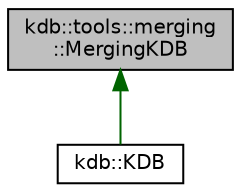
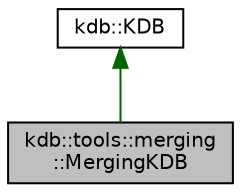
(120, 118) -> (120, 95)
